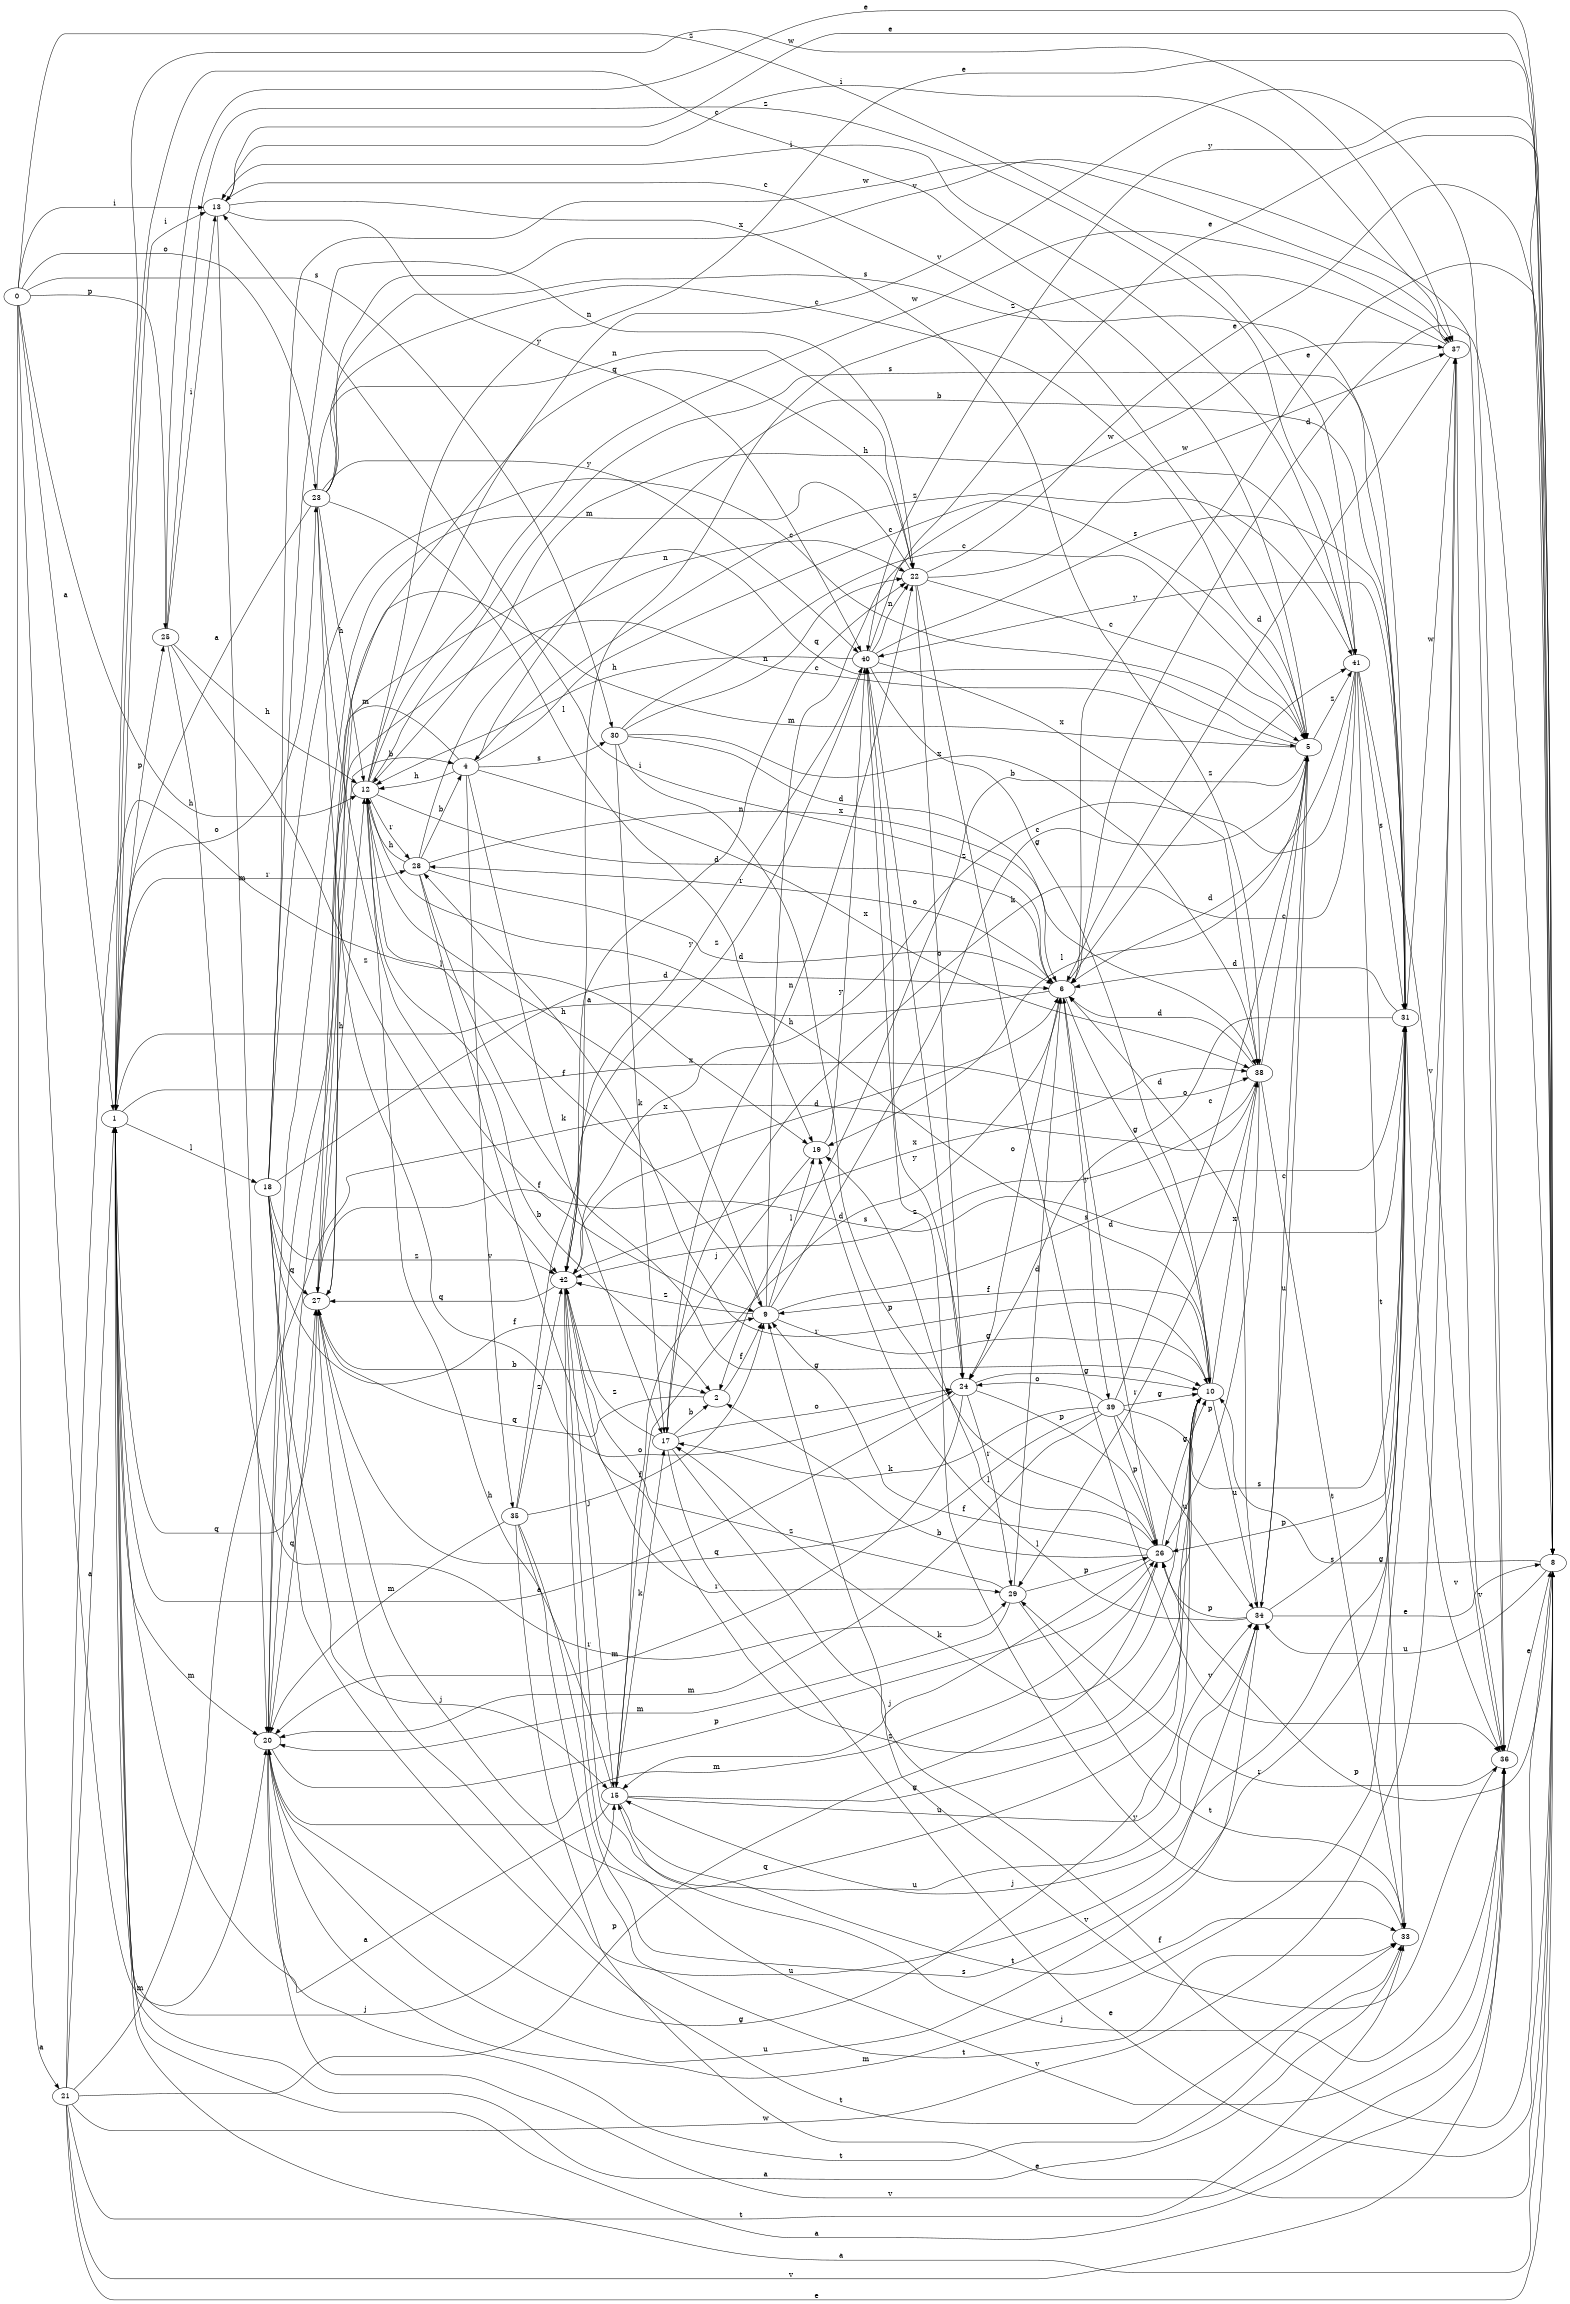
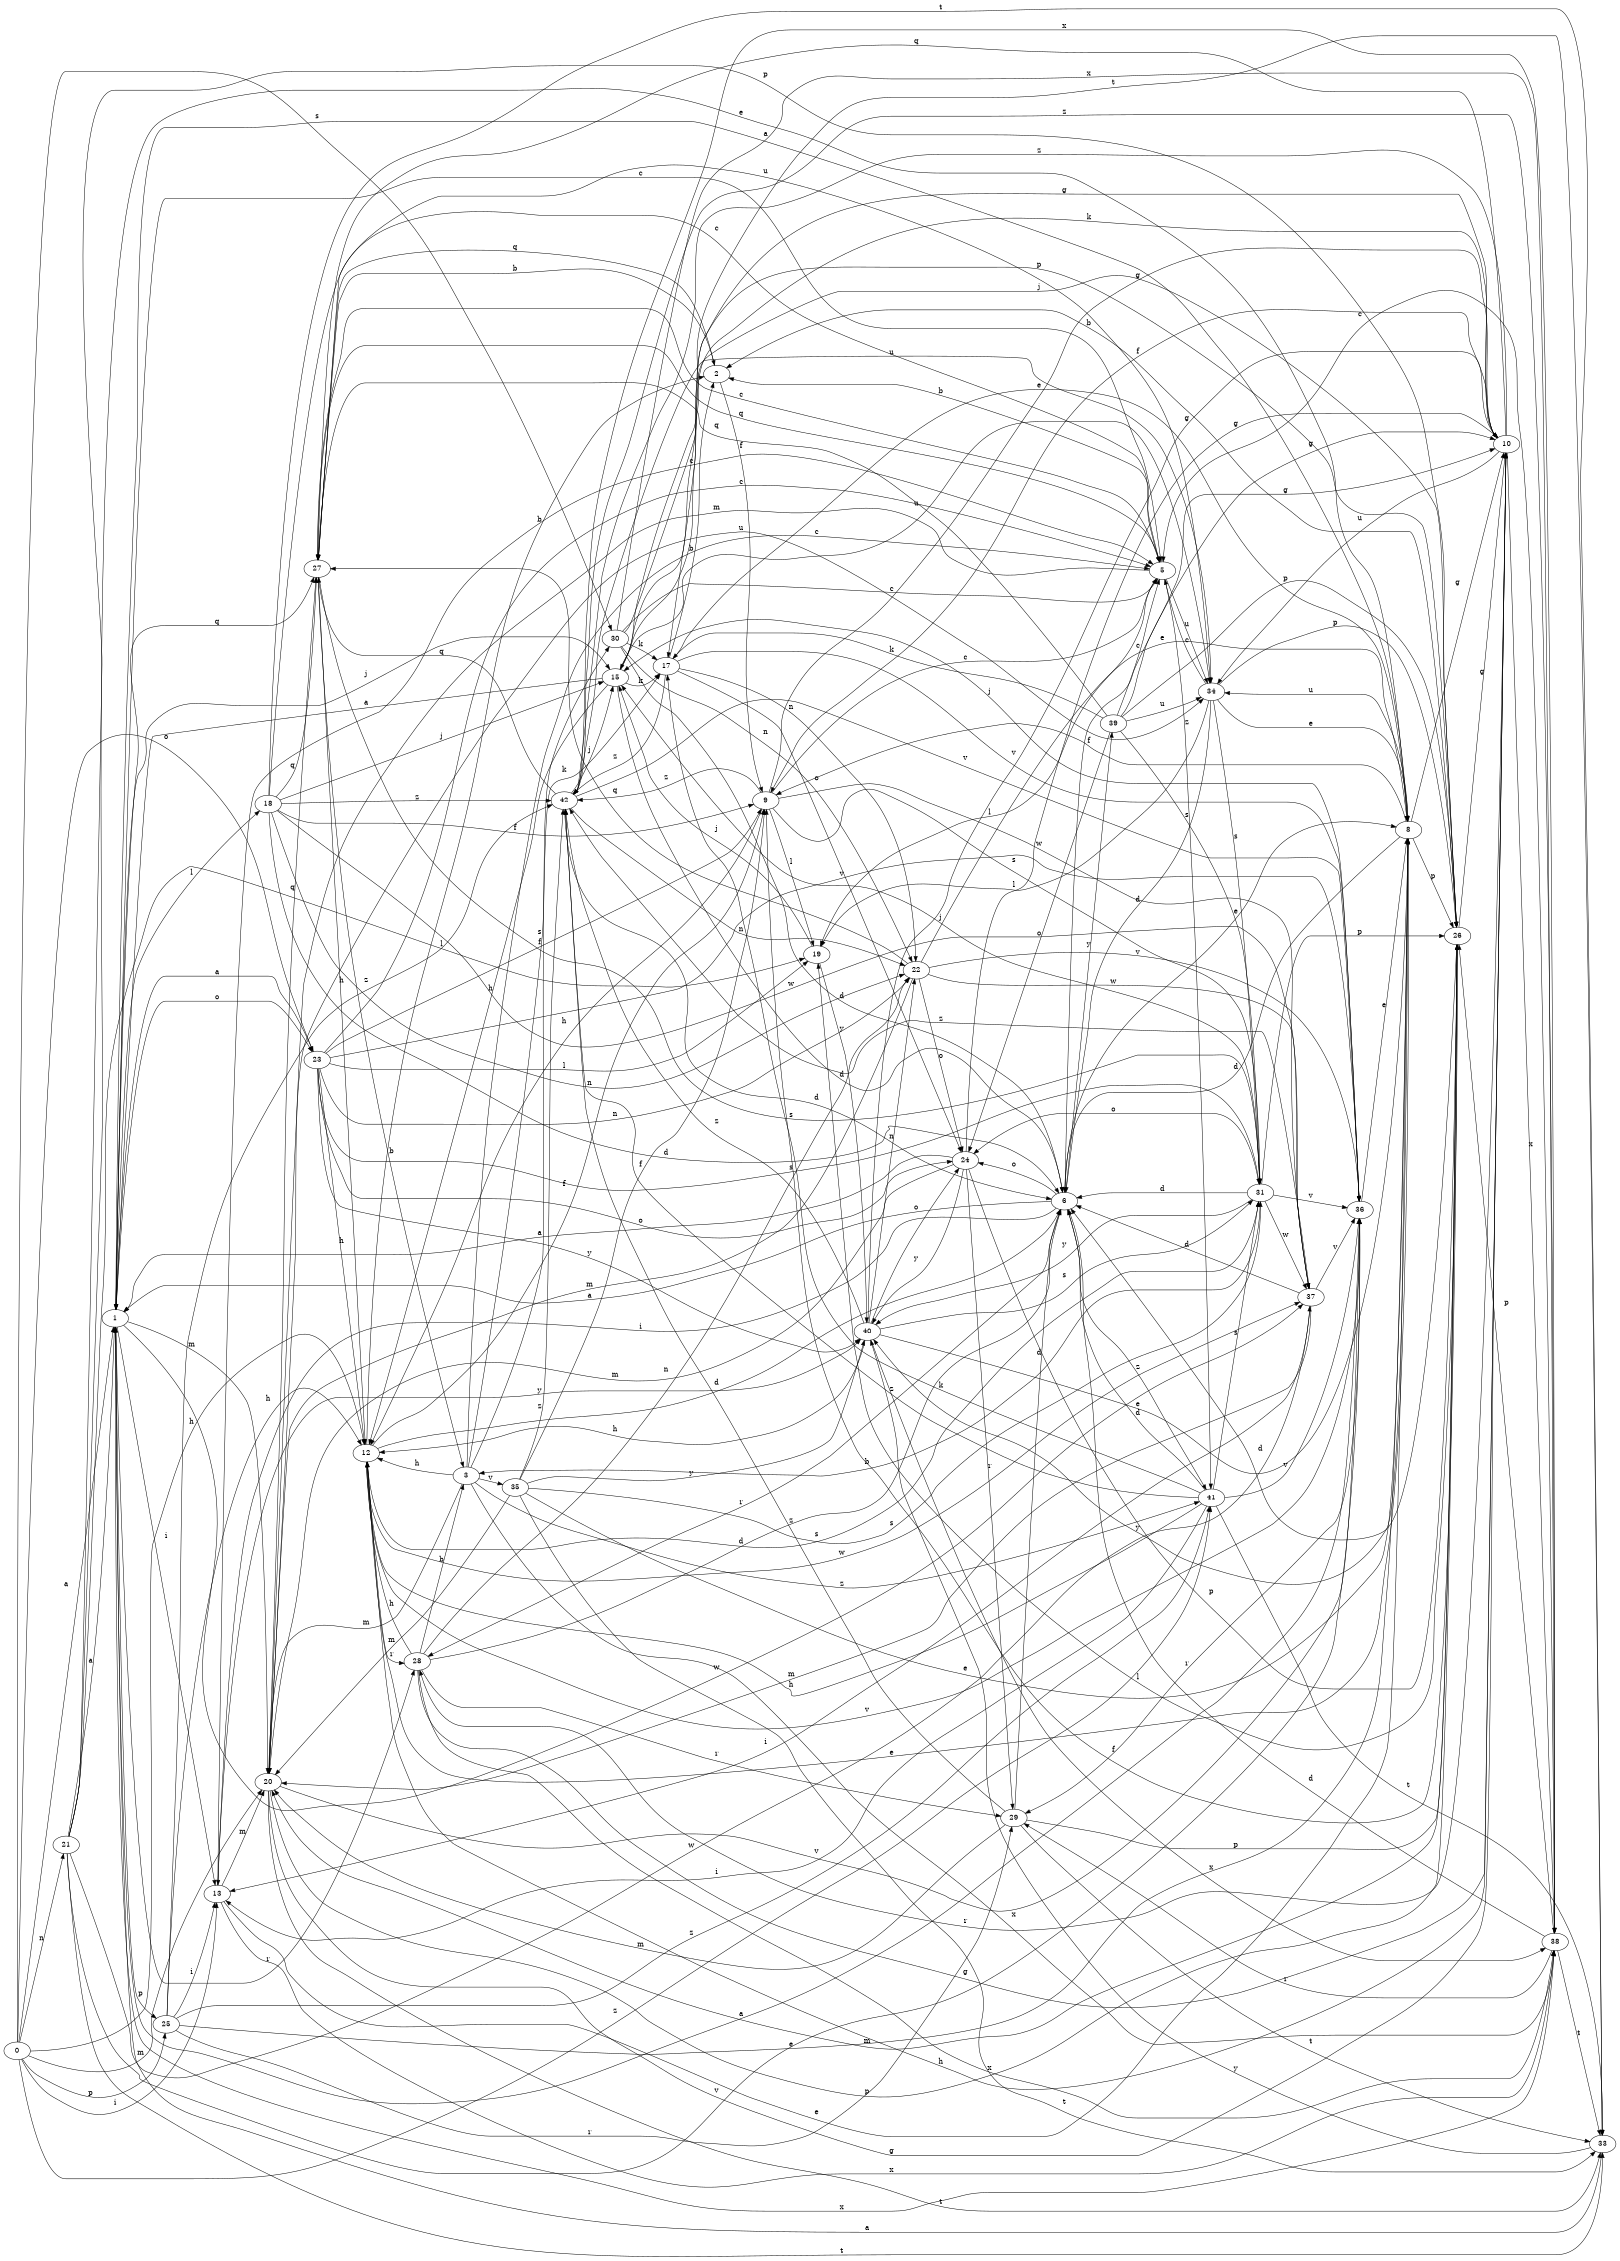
(1116, 634) -> none
(466, 767) -> (466, 1476)
(349, 1186) -> none
(737, 1686) -> none
(41, 2048) -> (42, 1938)
